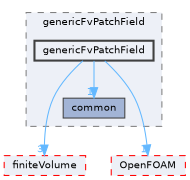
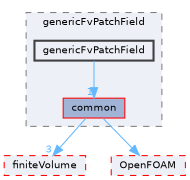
(53, 98) -> (73, 133)
(135, 98) -> (118, 133)
(94, 108) -> (94, 108)
